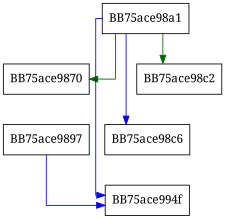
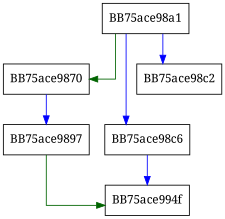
(163, 45) -> (163, 45)
(96, 104) -> (147, 166)
none -> (46, 105)
(46, 205) -> (46, 205)
